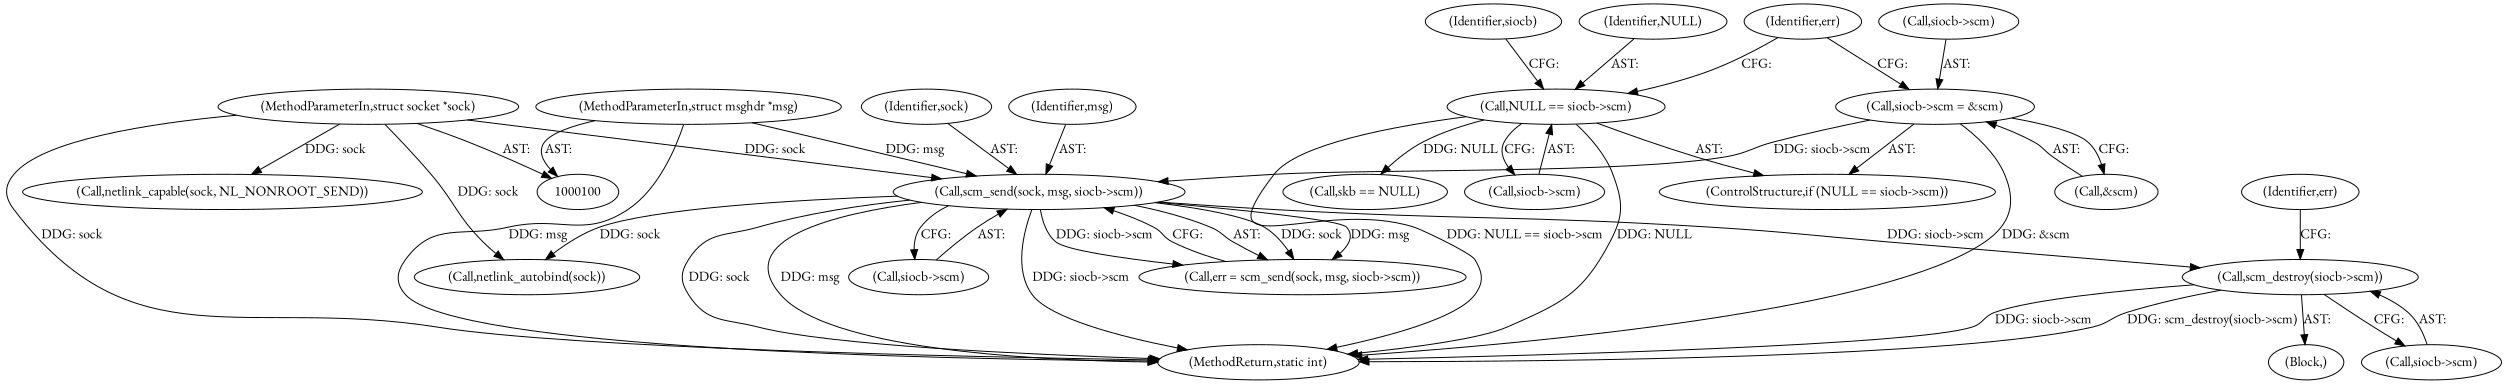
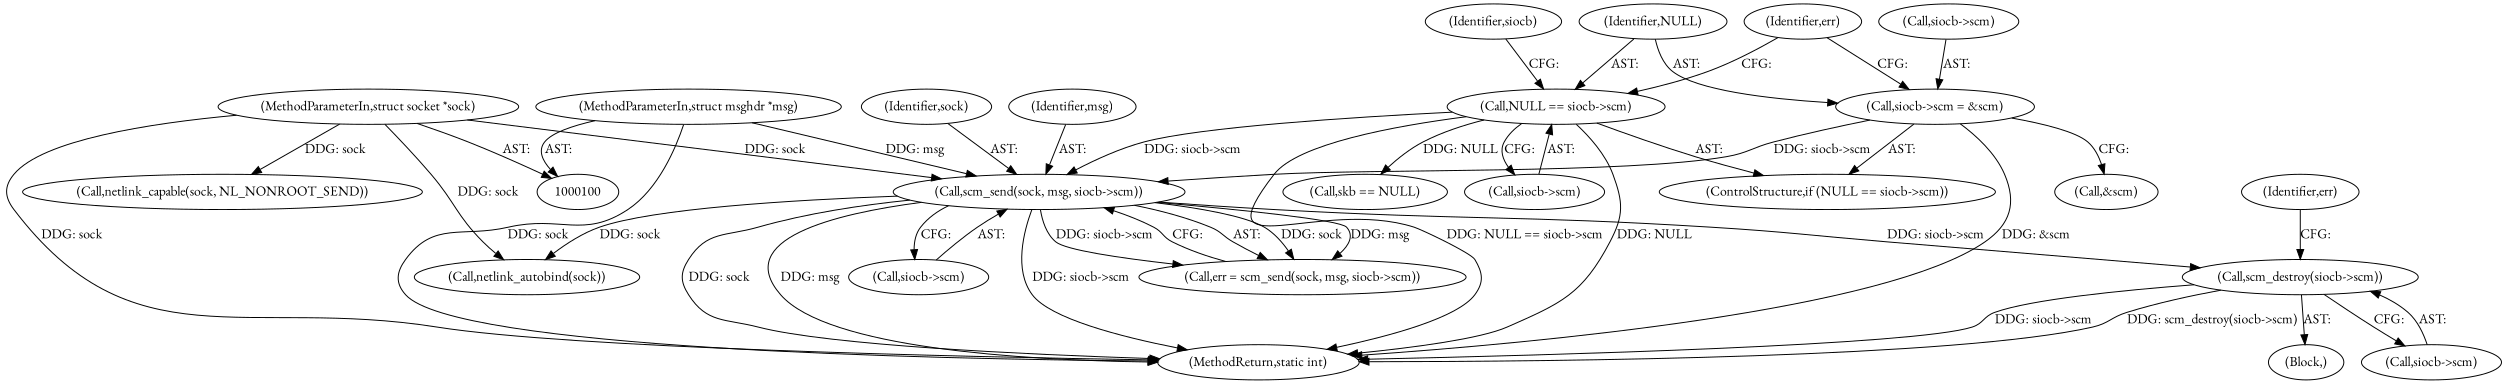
none -> (1261, 125)
(2041, 147) -> (1730, 91)
(538, 235) -> (538, 235)
